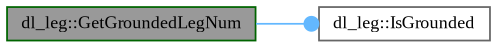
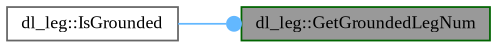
(280, 24) -> (202, 24)
